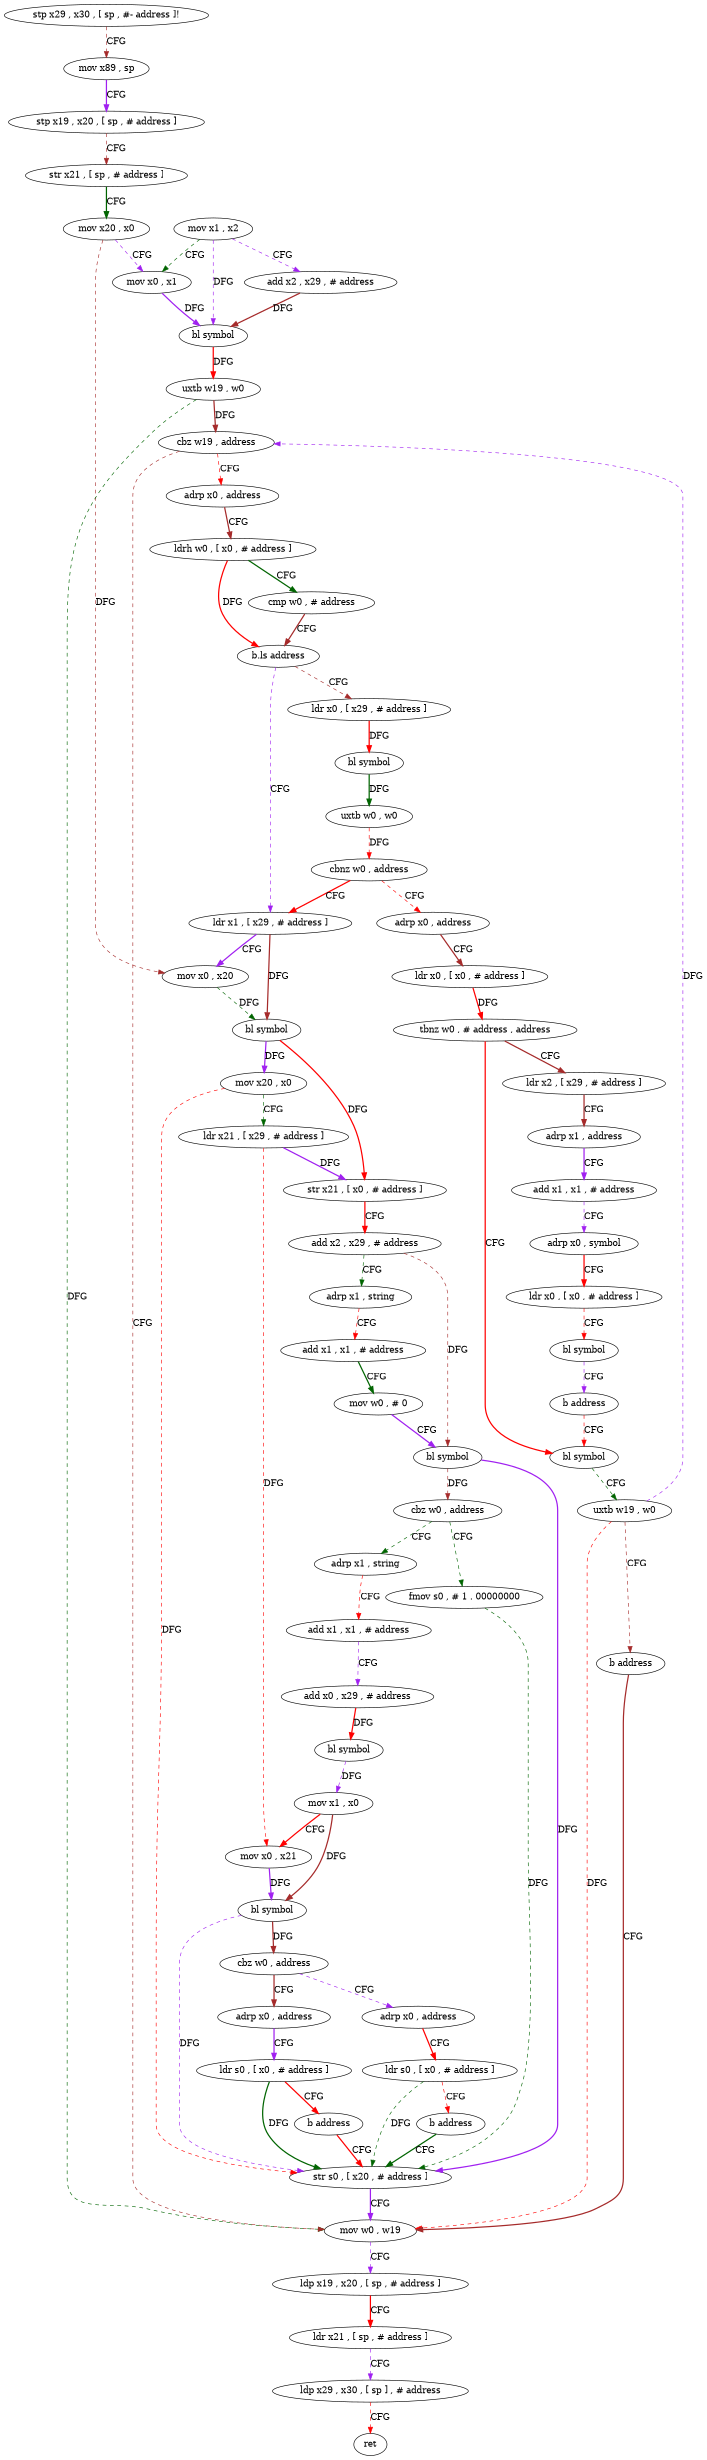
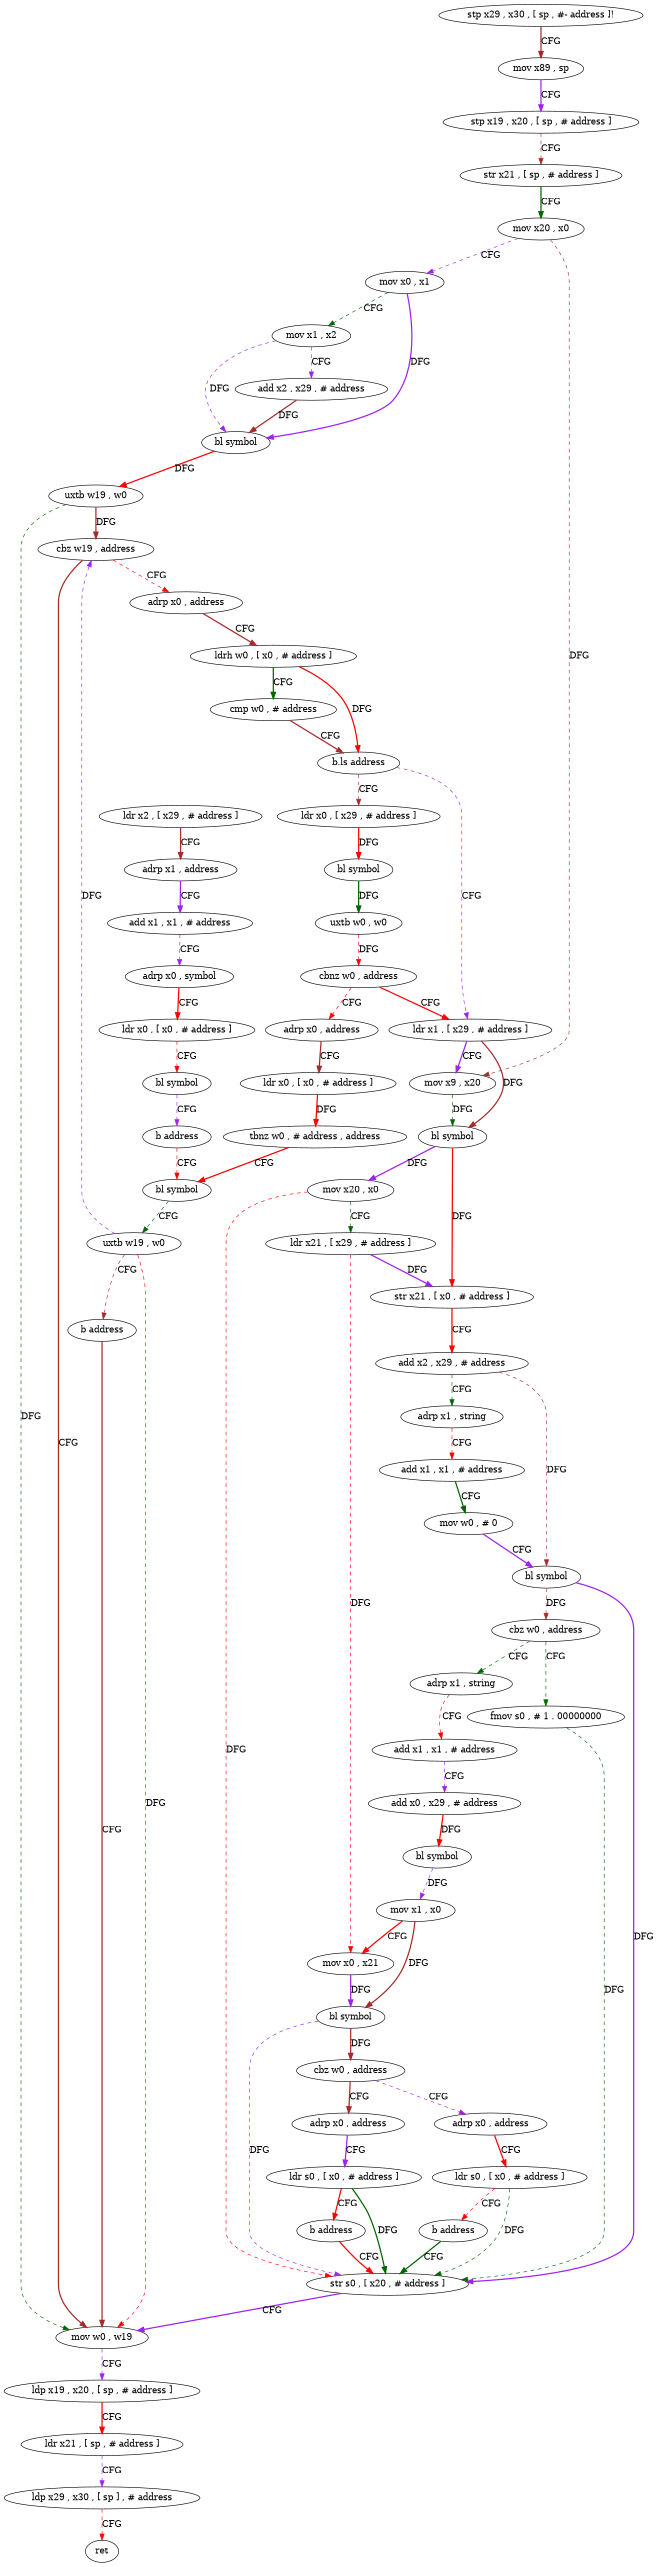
(106, 39) -> (541, 39)
(183, 253) -> (361, 308)
(205, 977) -> (453, 1084)
(532, 1055) -> none
(133, 1403) -> (58, 1442)
